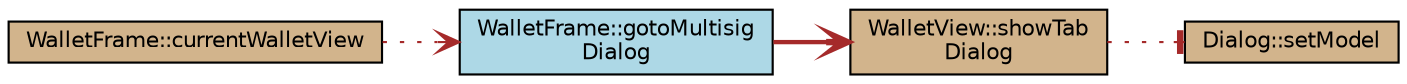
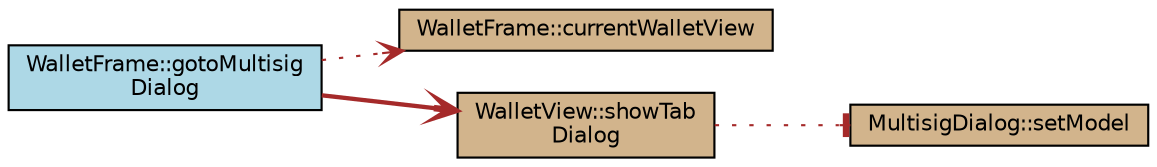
(410, 42) -> (352, 57)
(1292, 42) -> (999, 125)
